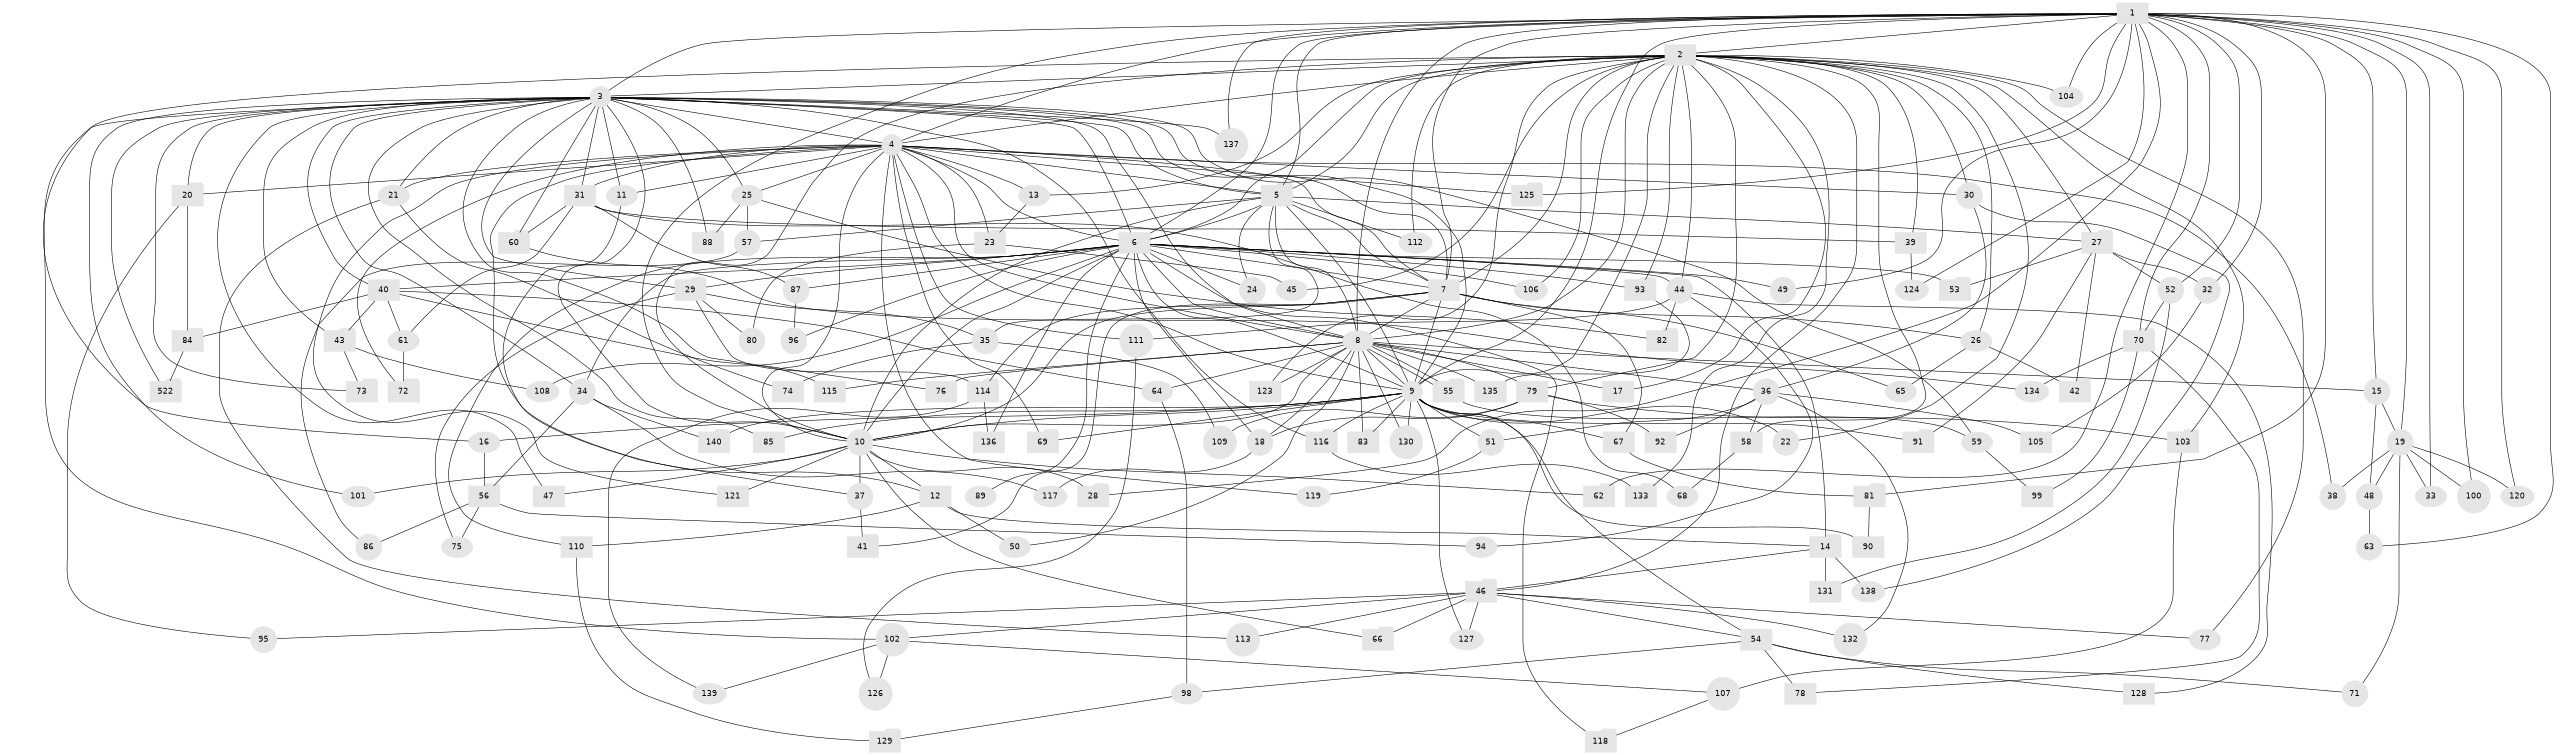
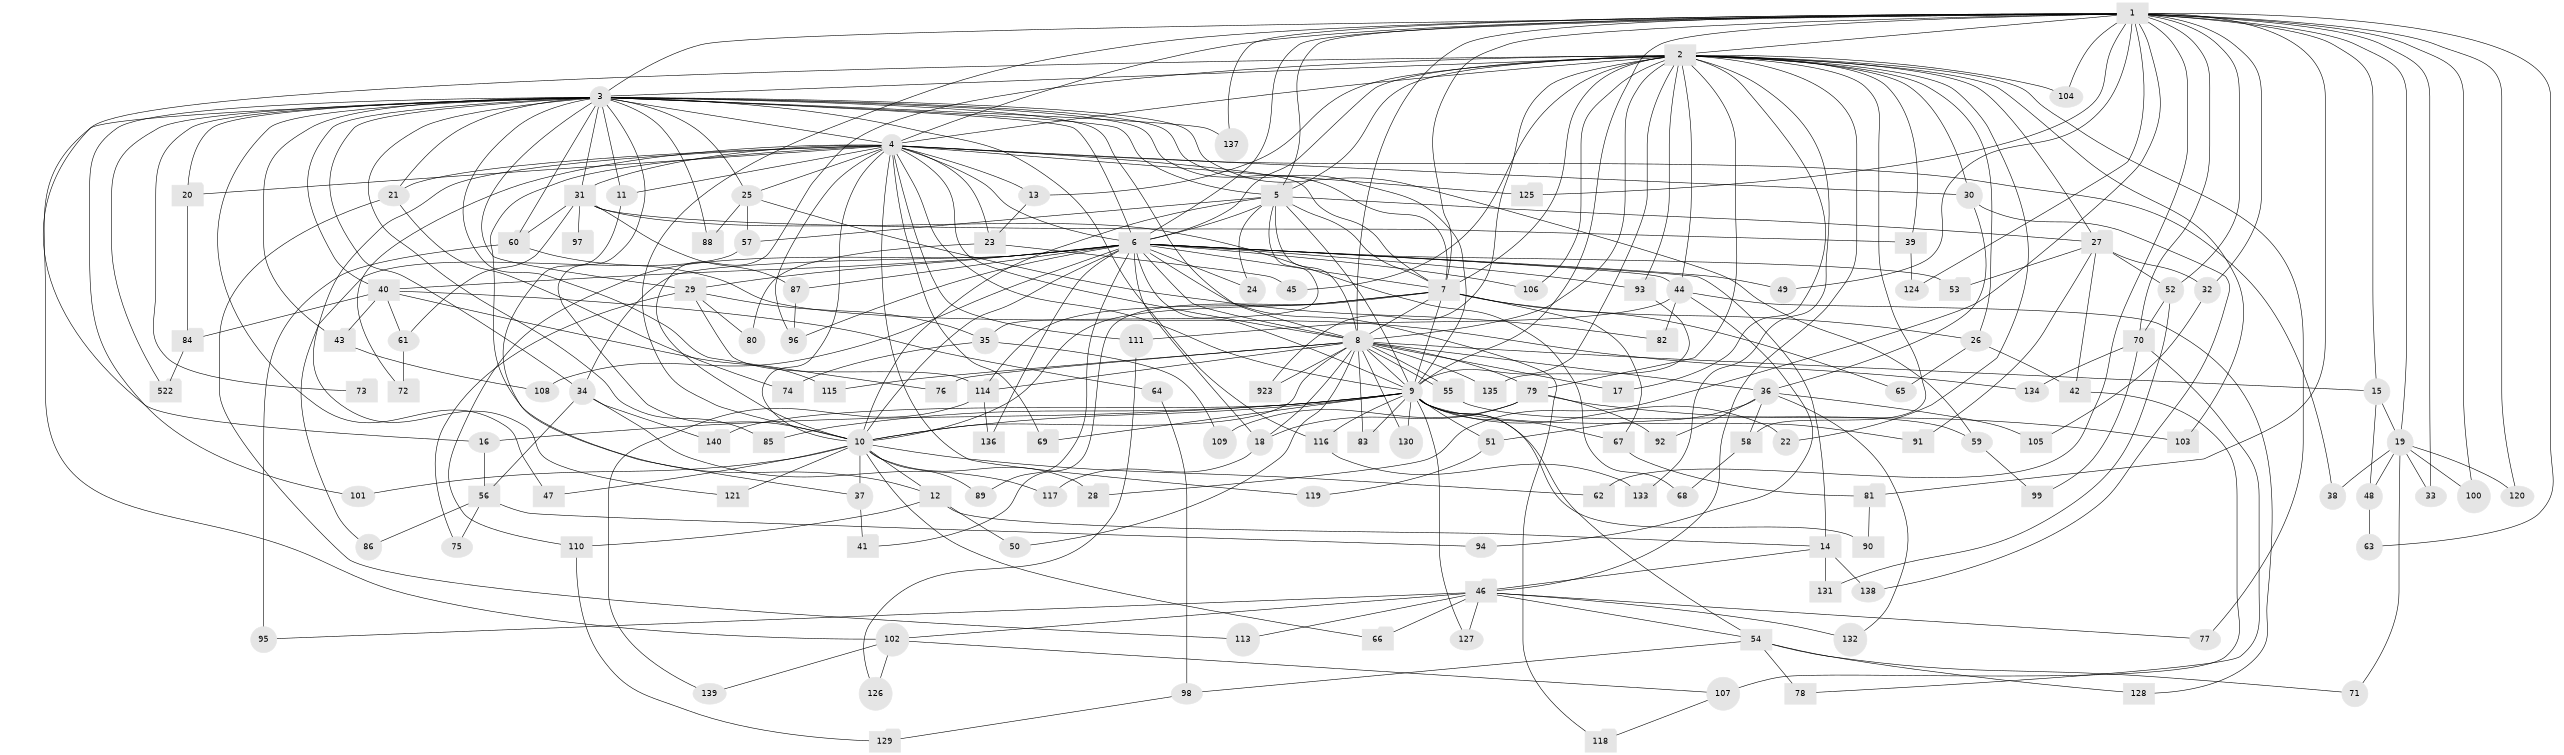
(1082, 170) -> (800, 231)
none -> (578, 243)
(1416, 243) -> none
(351, 366) -> none
(1258, 366) -> (1171, 366)
(1265, 392) -> (1265, 392)
none -> (920, 470)
(67, 479) -> (272, 357)
(2037, 657) -> (2227, 655)
